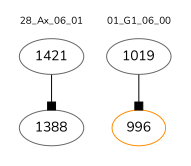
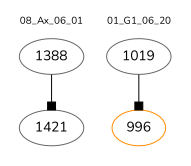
(52, 21) -> (52, 21)
(139, 21) -> (139, 21)
(52, 87) -> (52, 87)
